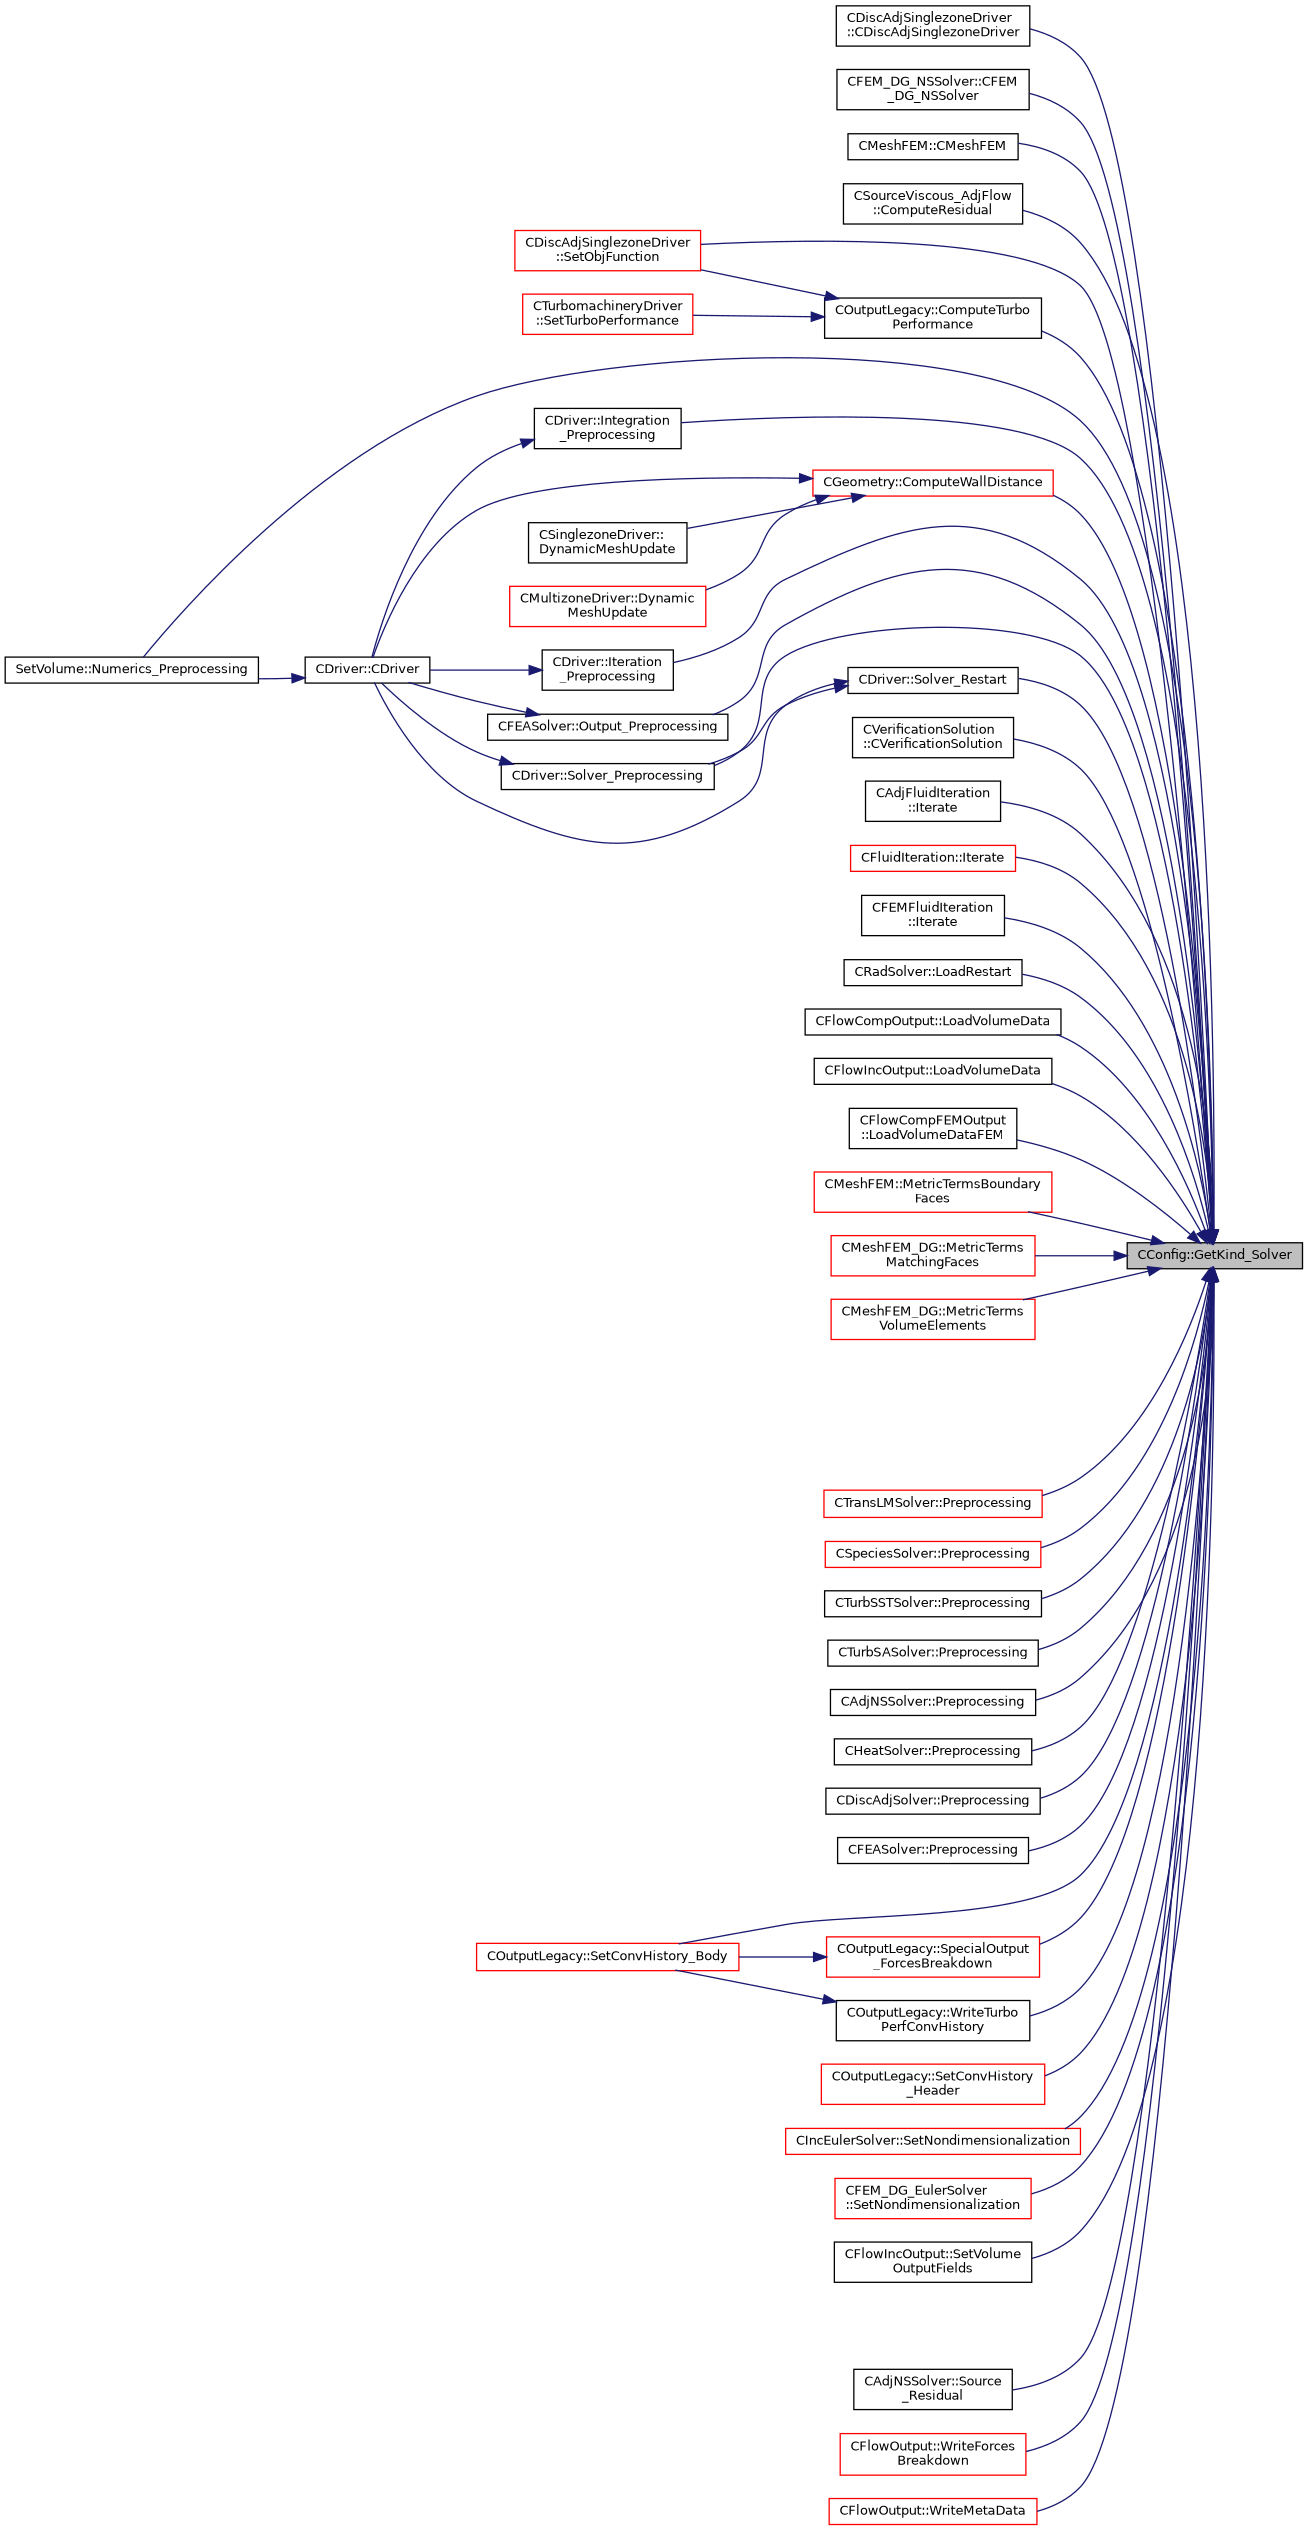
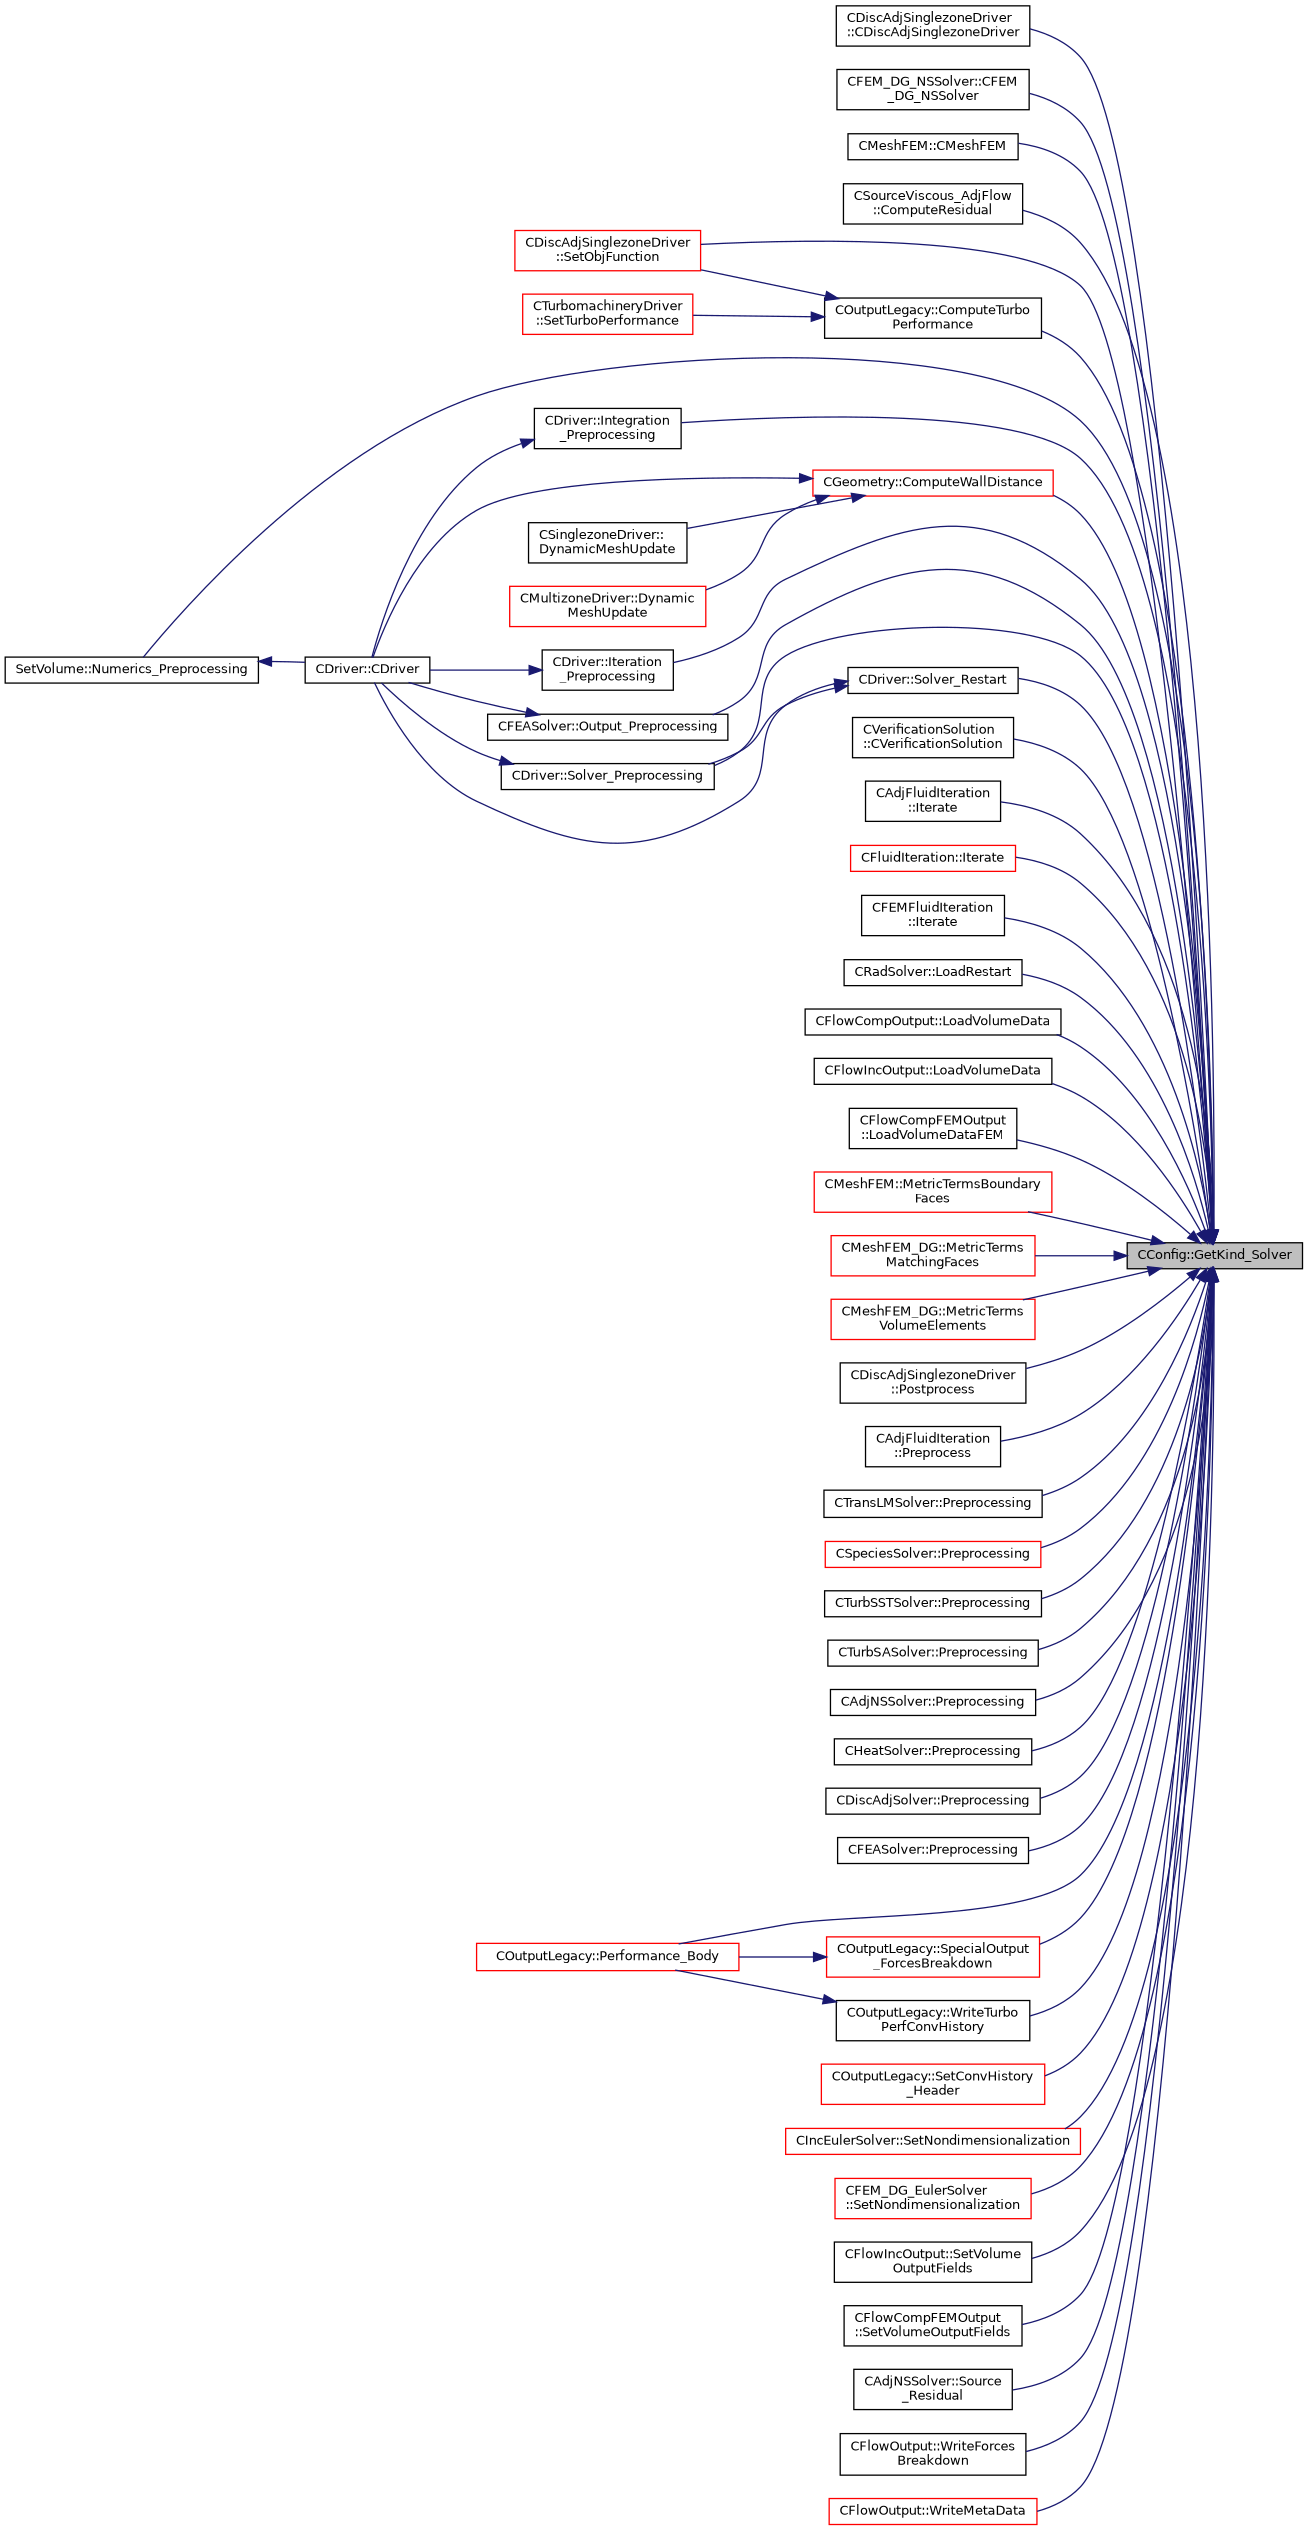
(275, 679) -> (288, 662)
none -> (933, 1383)
none -> (933, 1447)
(933, 1504) -> (933, 1504)
(608, 1957) -> (608, 1957)
none -> (933, 2326)
(933, 2454) -> (933, 2454)
